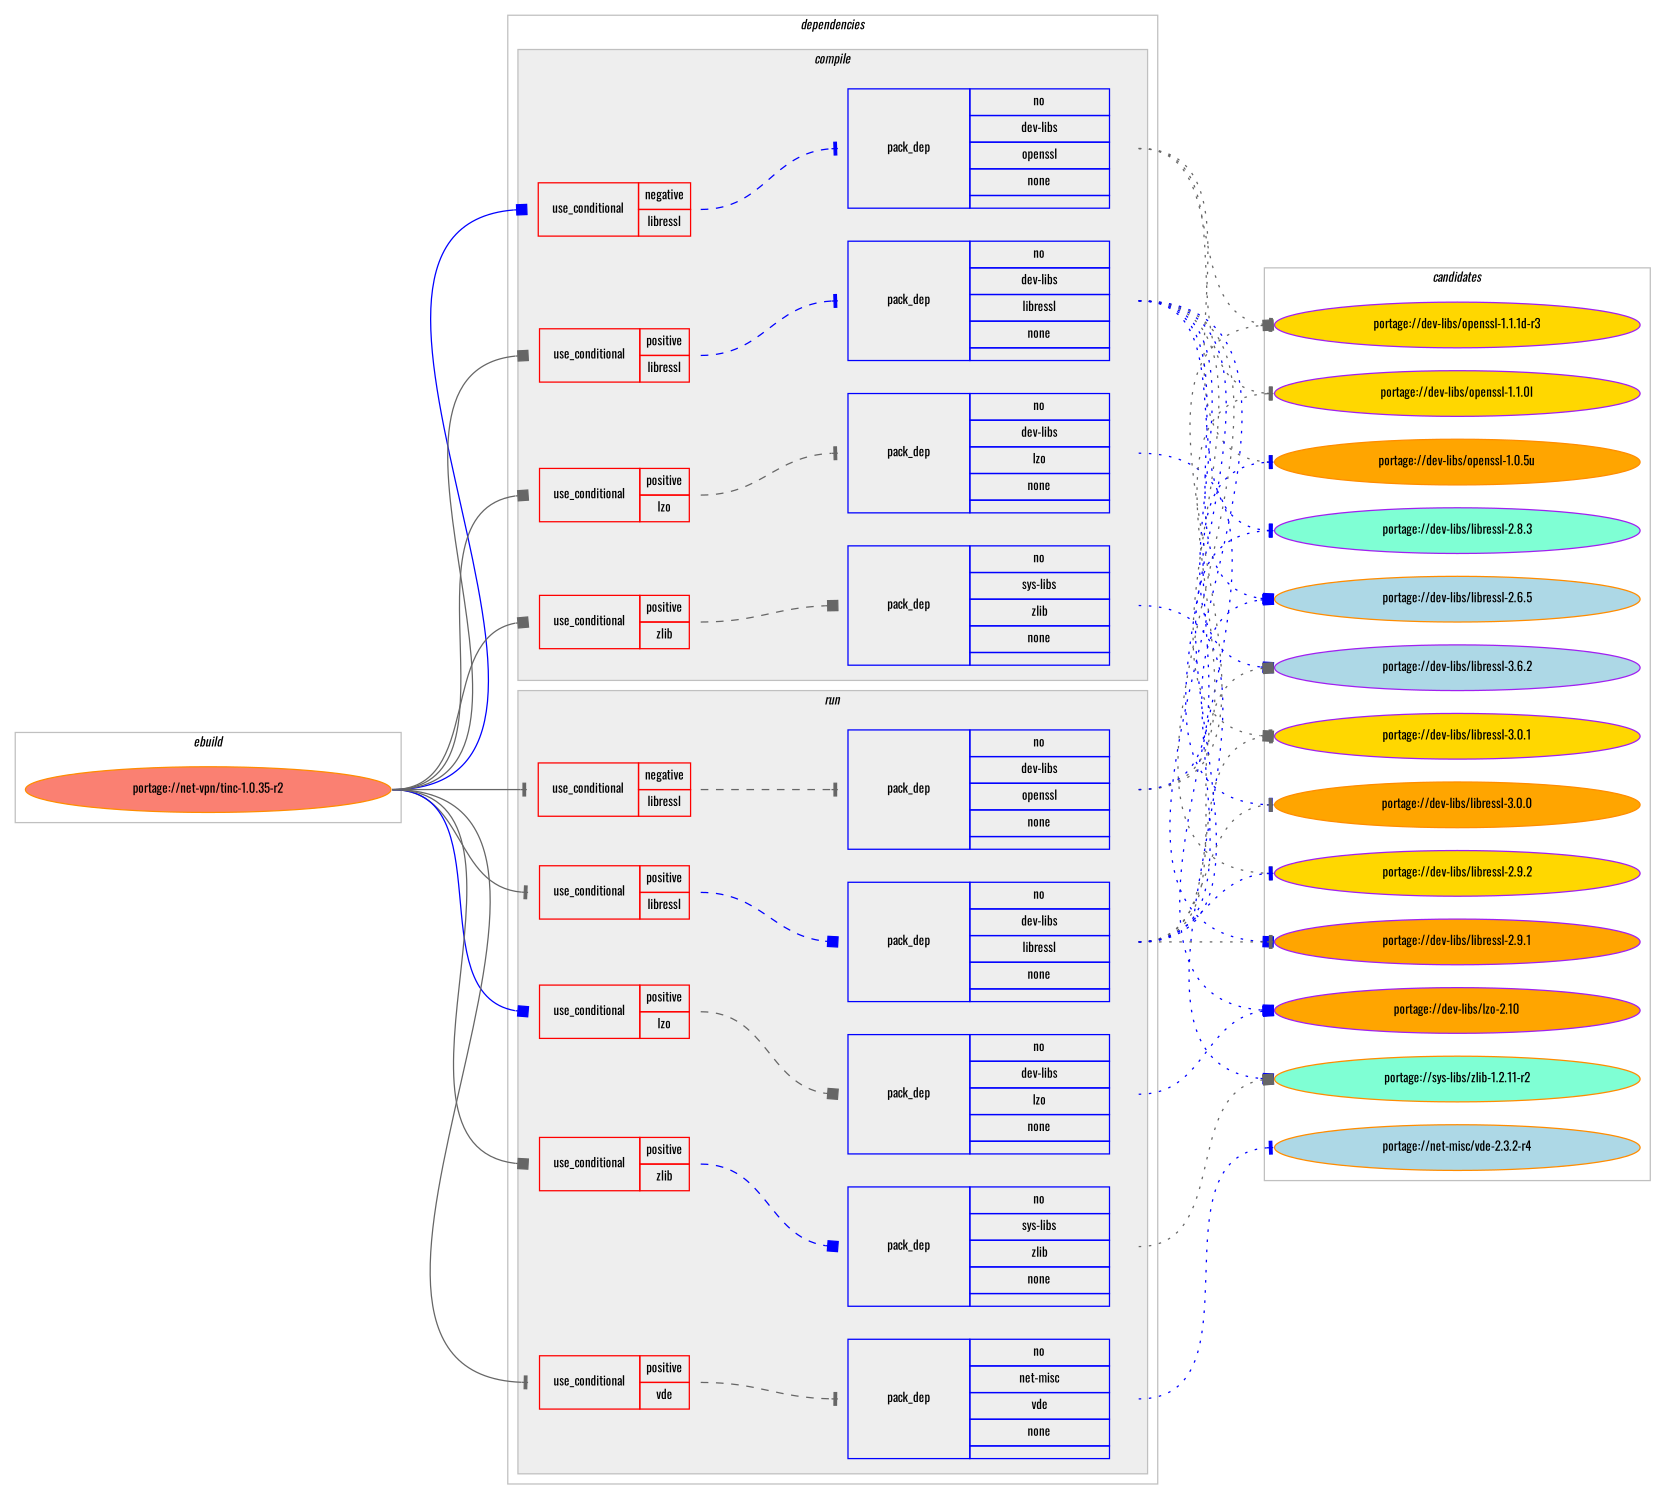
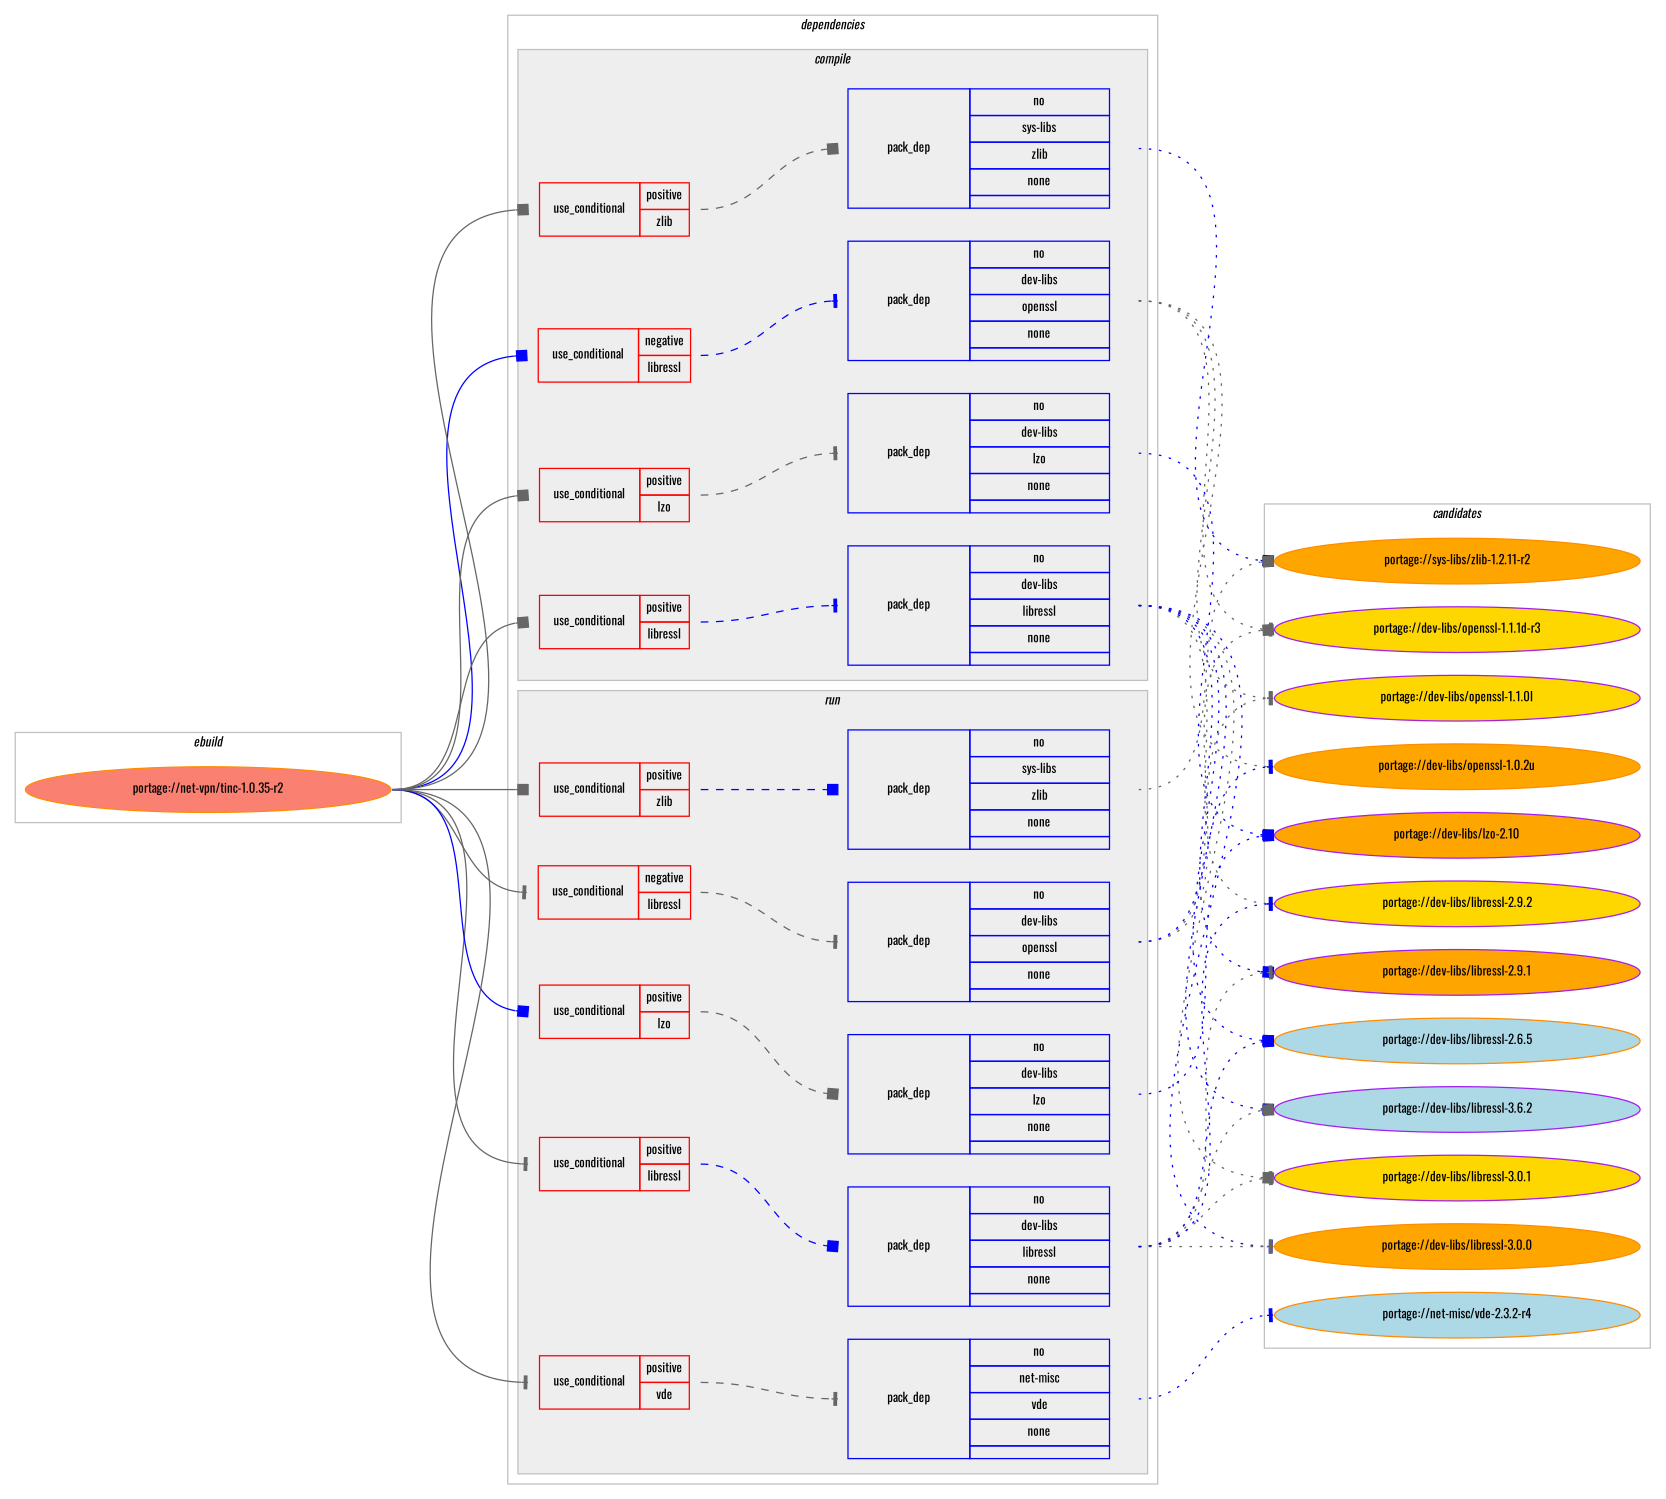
(1457, 462) -> (1457, 767)
(1457, 531) -> none
(1457, 1079) -> (1457, 561)
